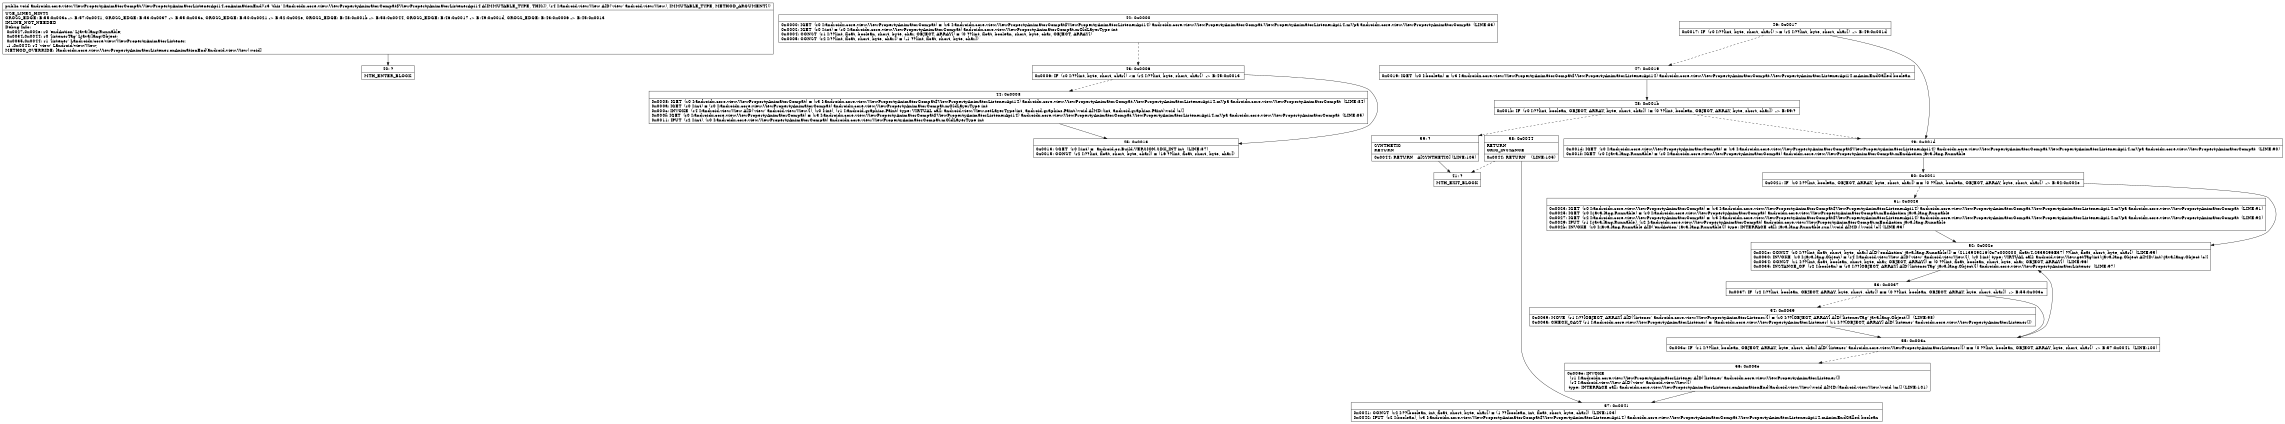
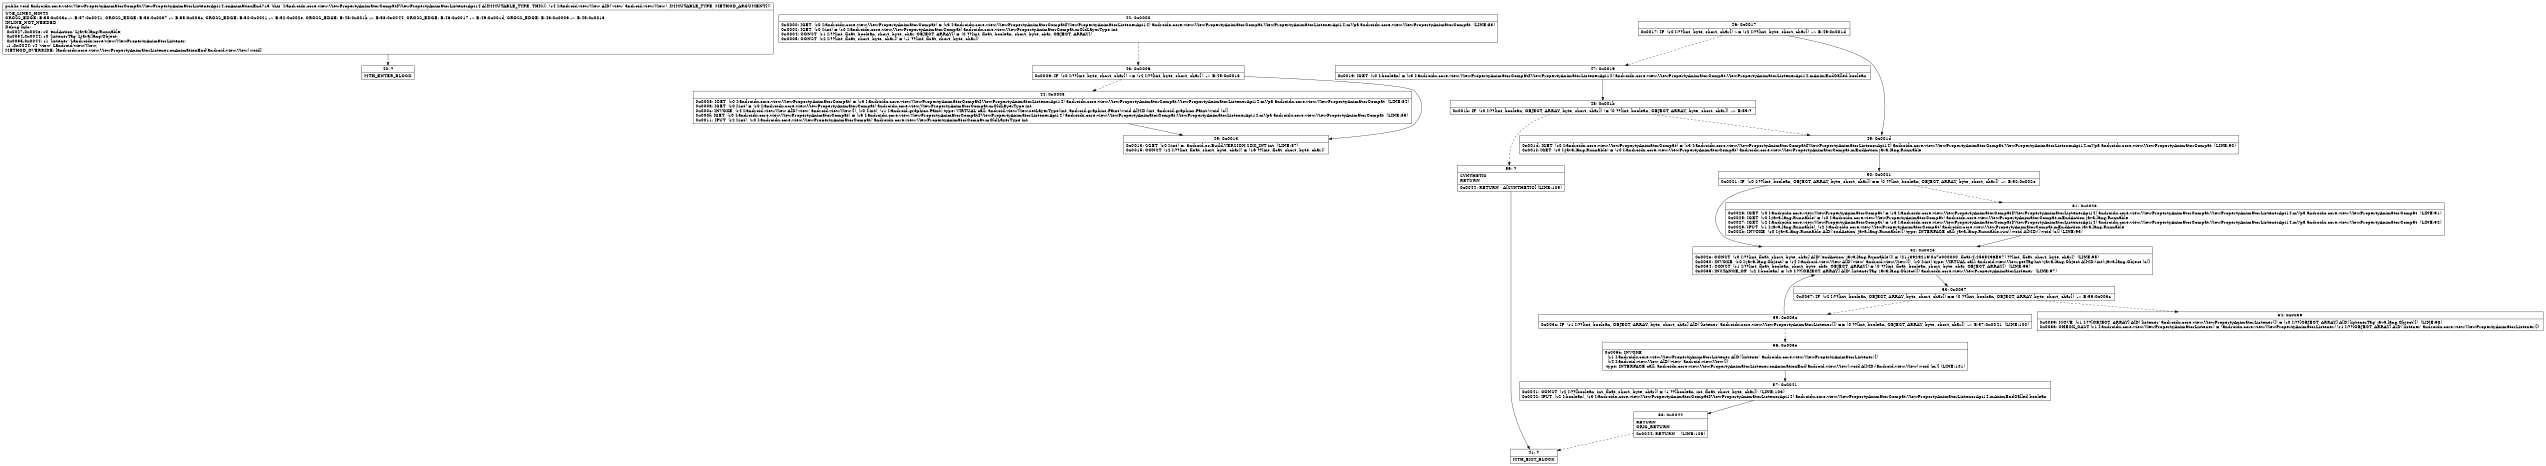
(1506, 150) -> (1653, 427)
(1521, 296) -> (1732, 407)
(2034, 305) -> (1871, 307)
(1852, 331) -> none
